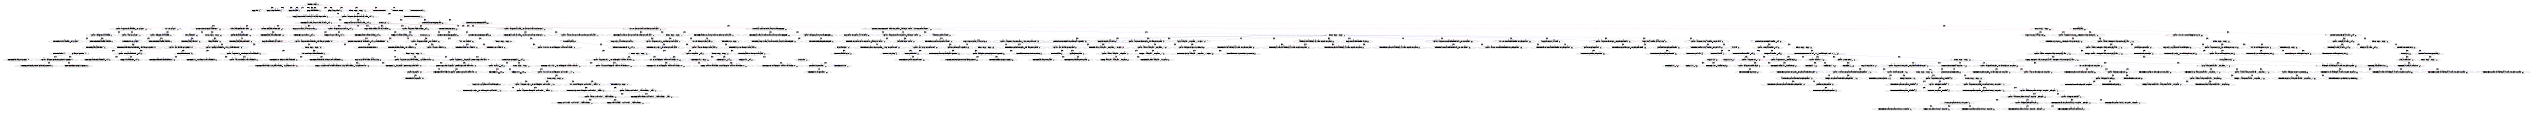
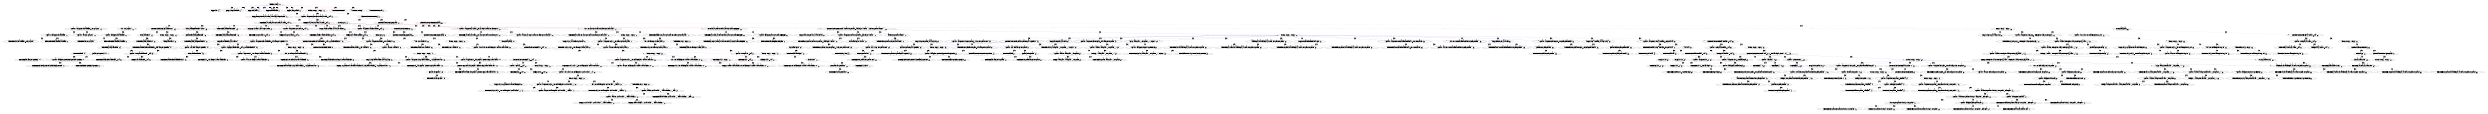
(728, 51) -> (673, 45)
(1783, 63) -> (1707, 69)
